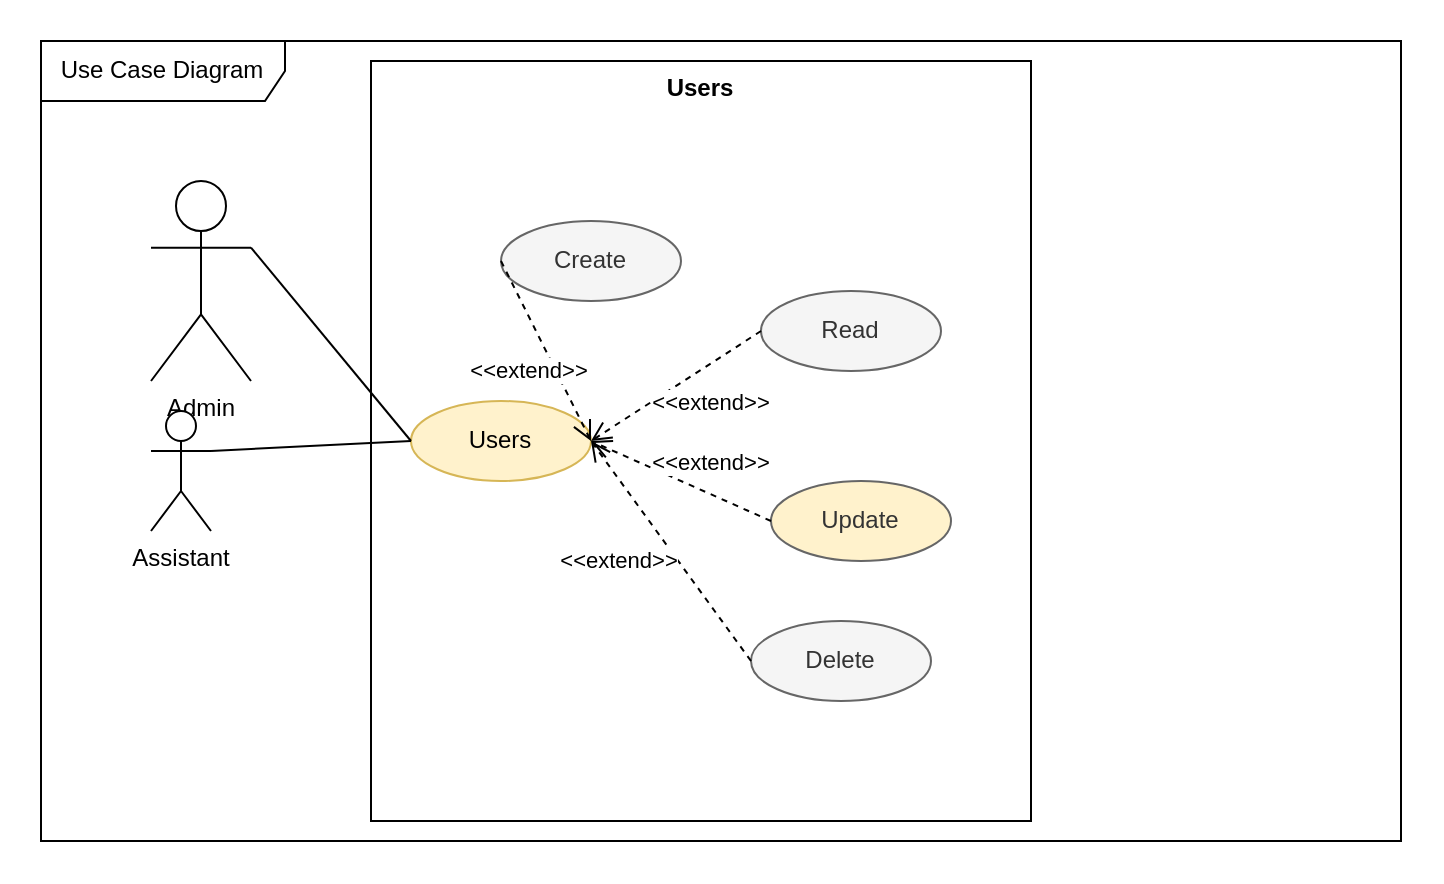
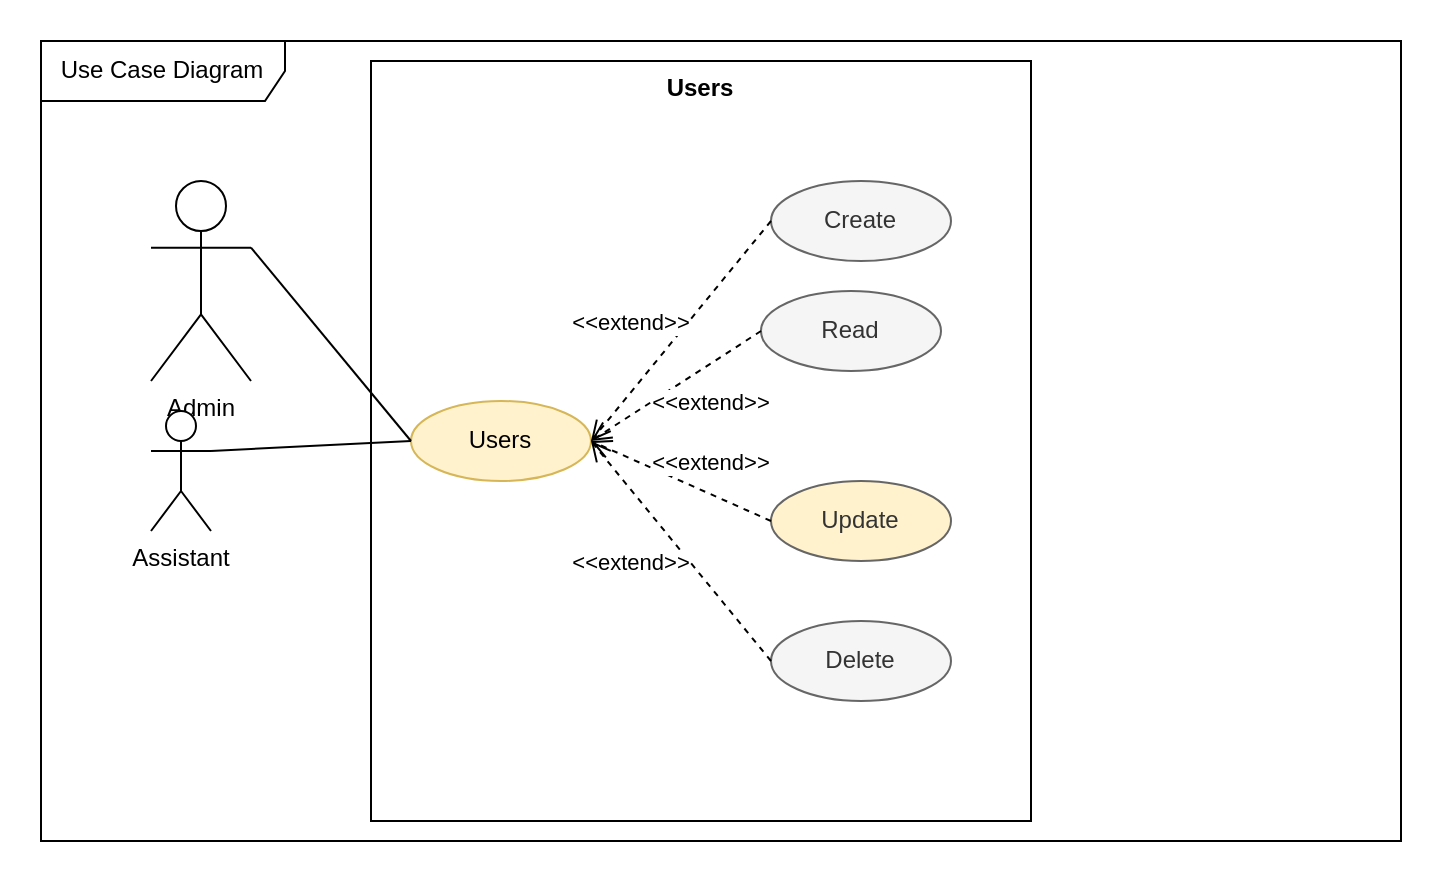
(591, 261) -> (861, 221)
(841, 661) -> (861, 661)
